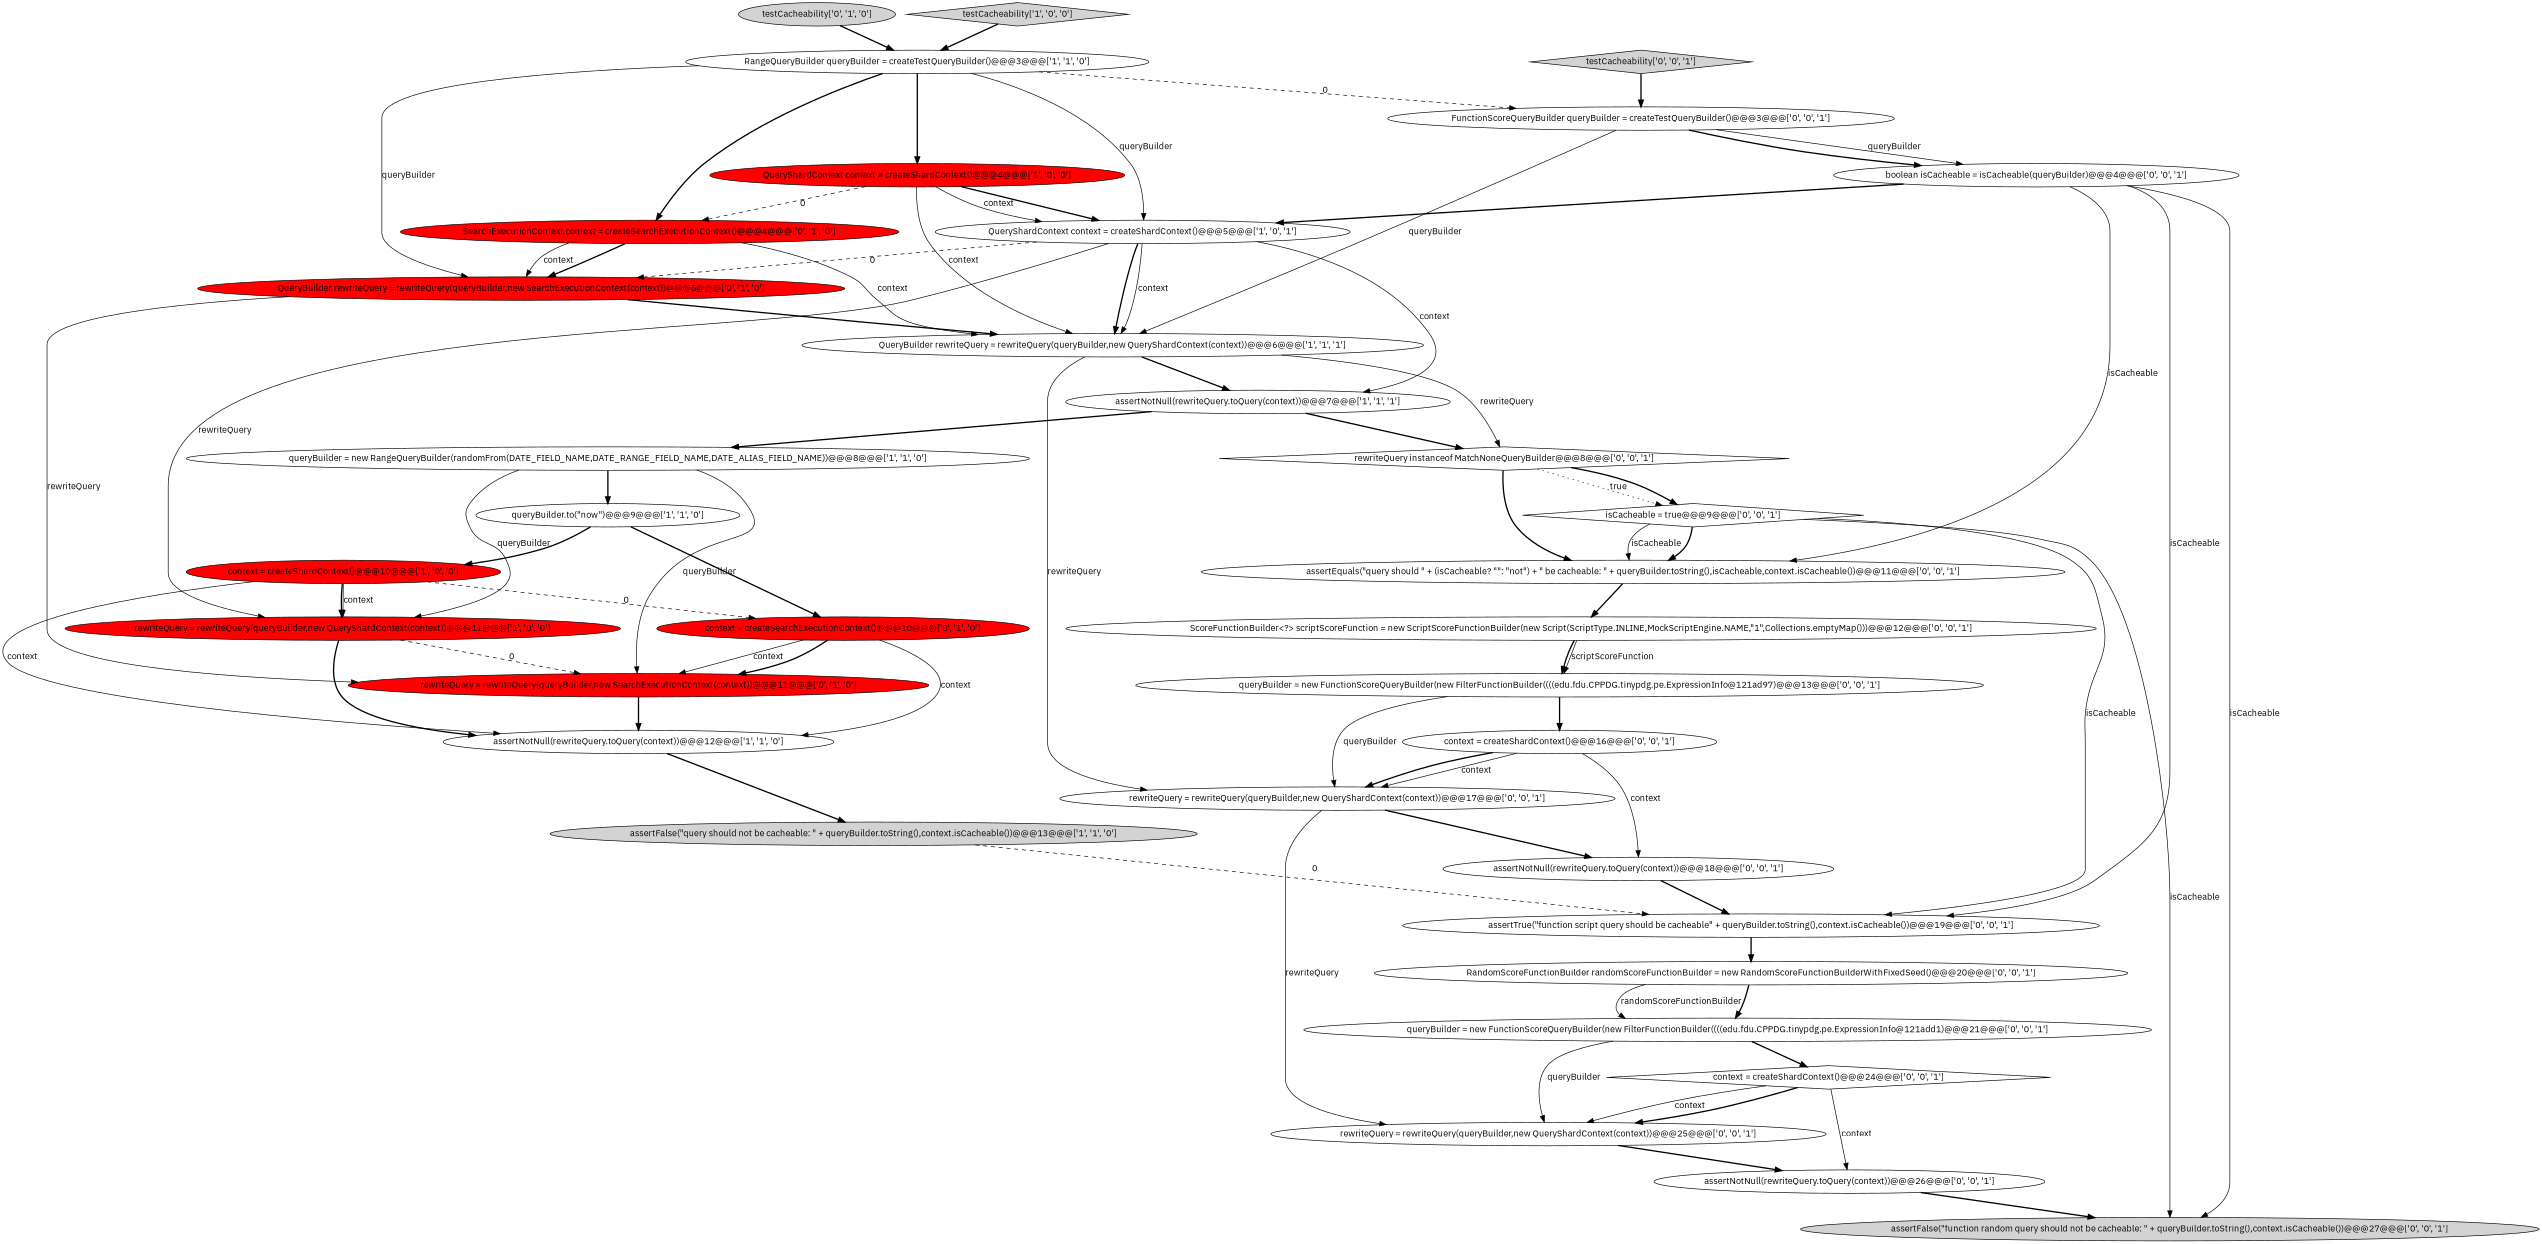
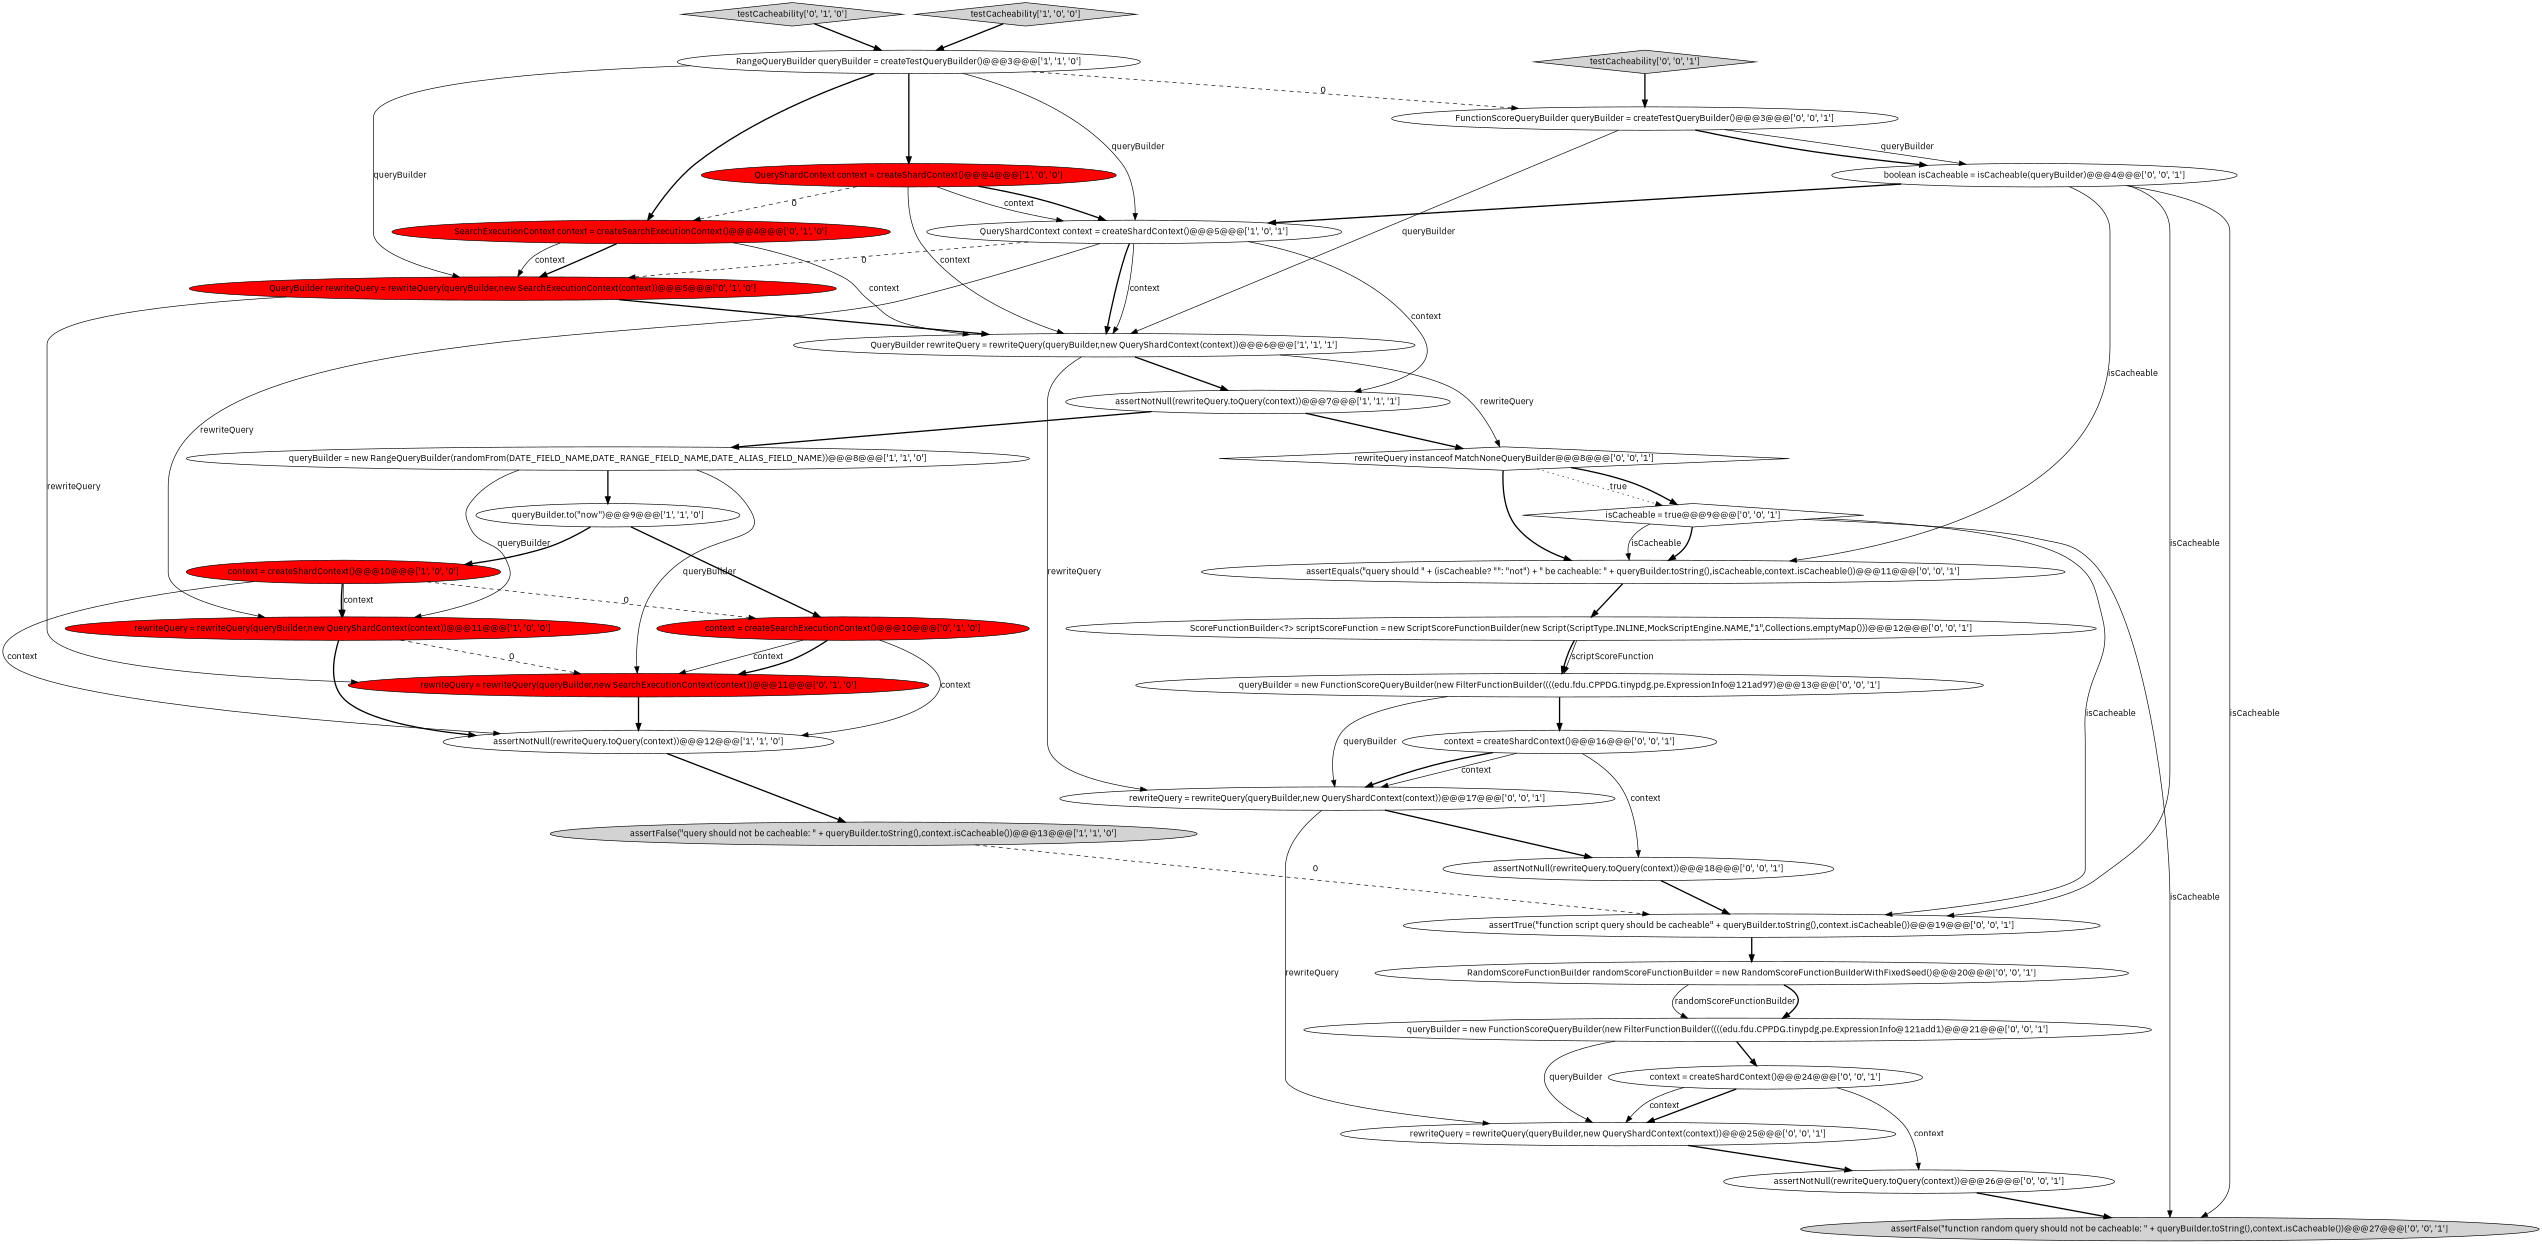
(817, 14) -> (792, 14)
(1829, 1077) -> (1765, 1077)
